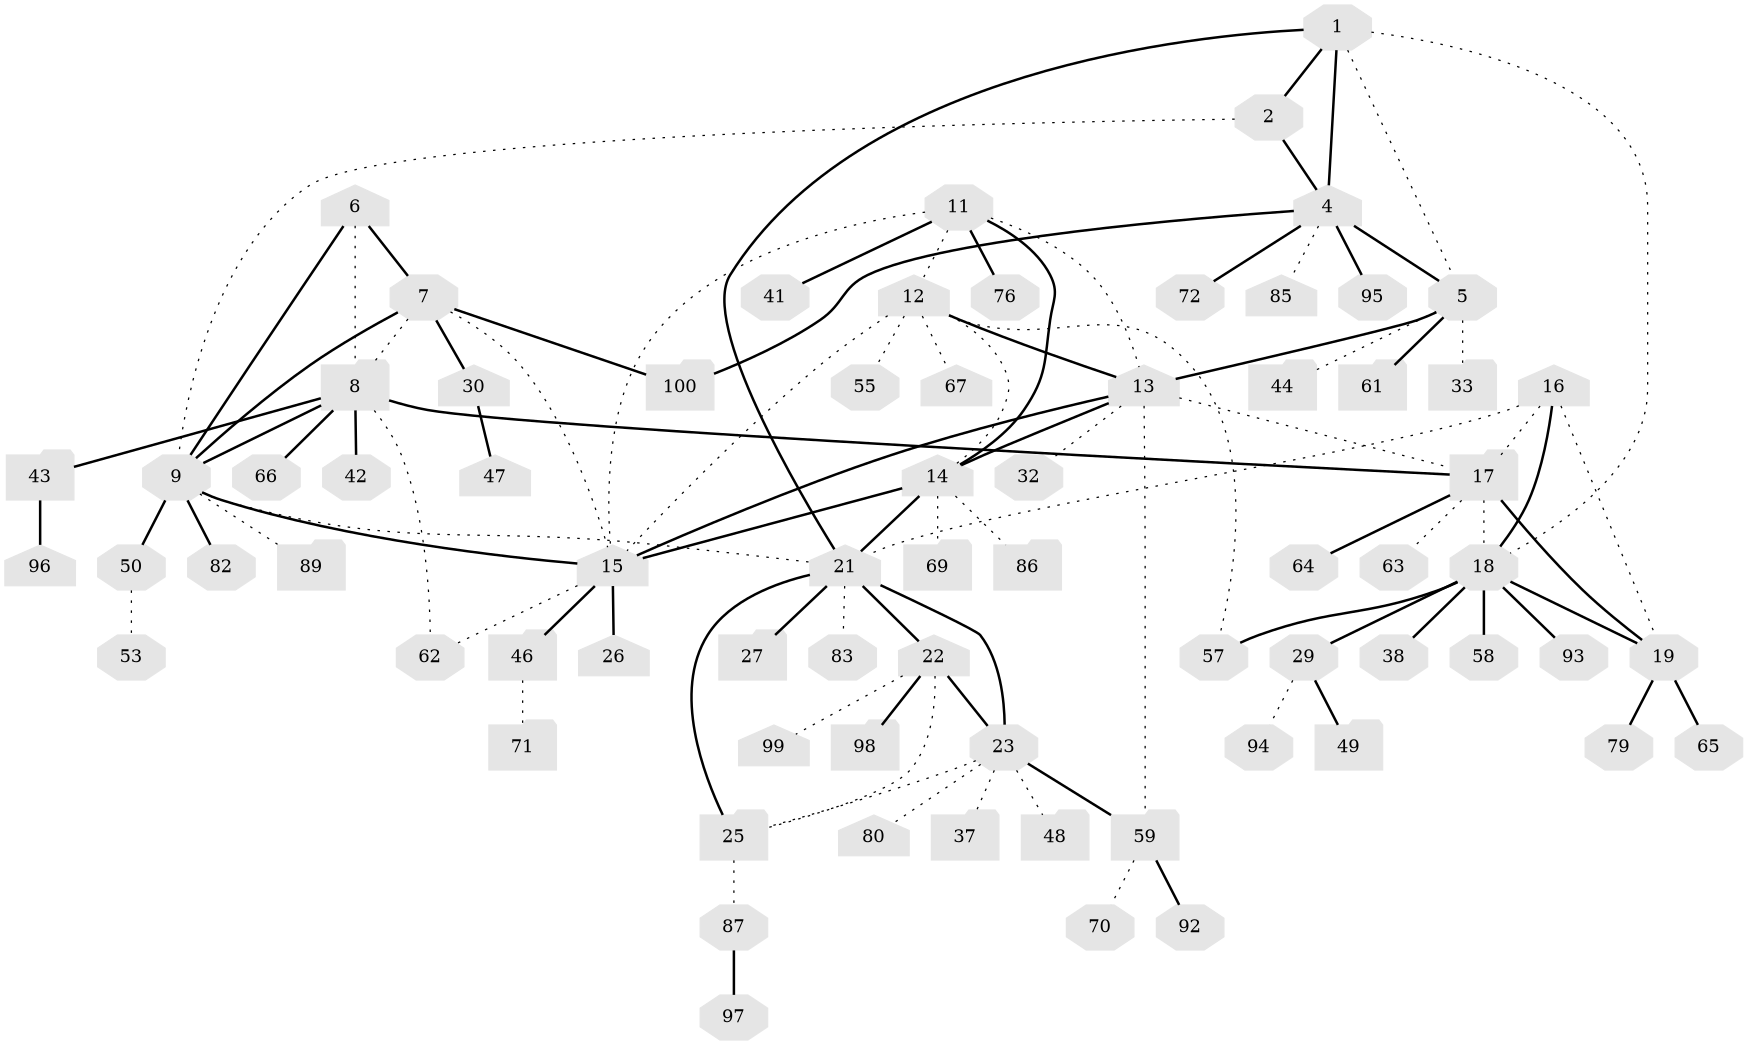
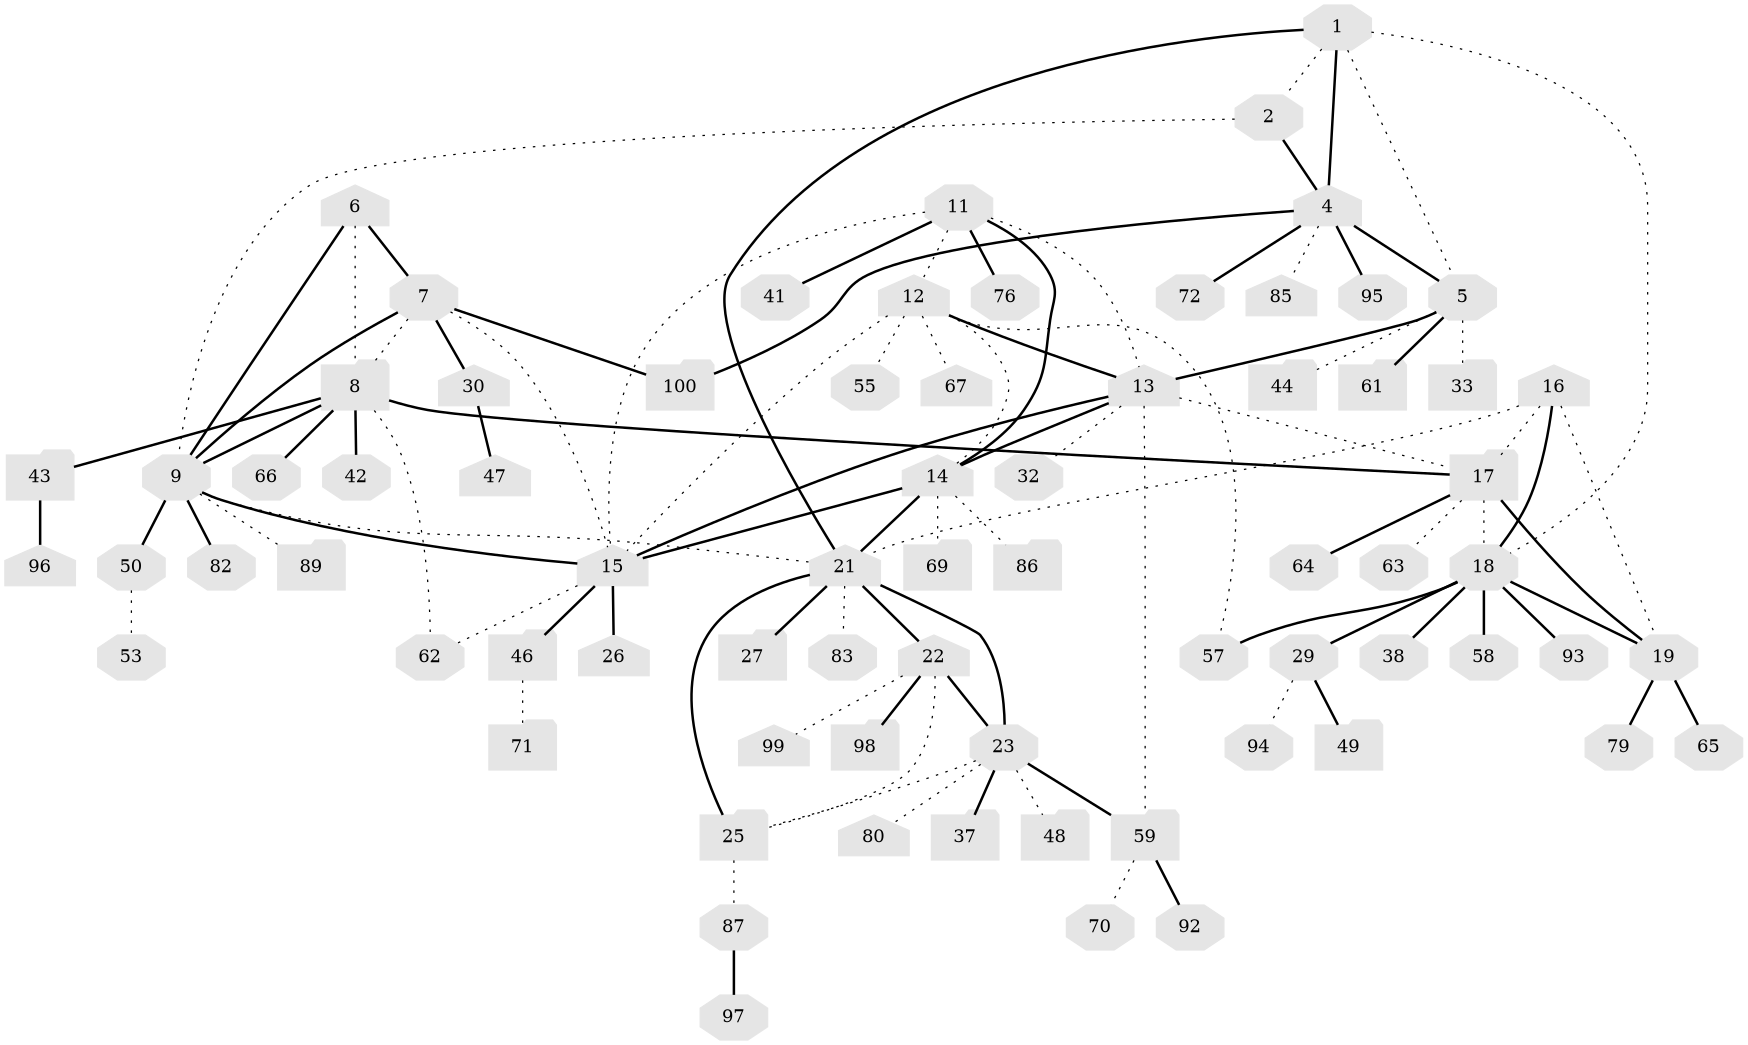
(1303, 73) -> (1303, 73)
(984, 793) -> (984, 793)
